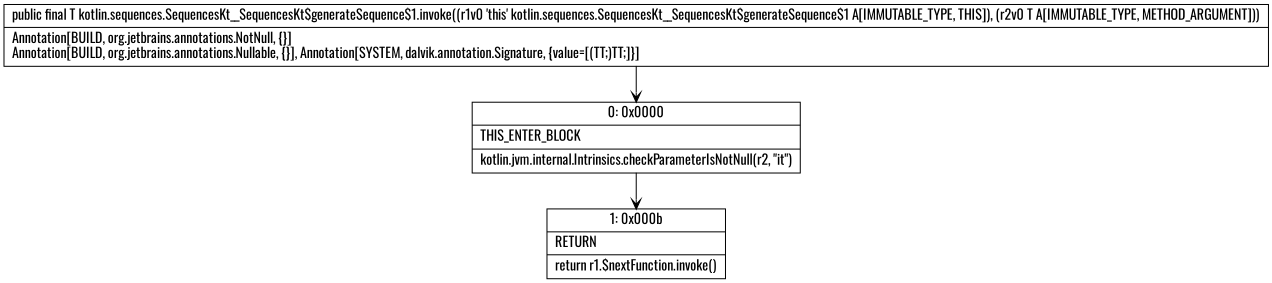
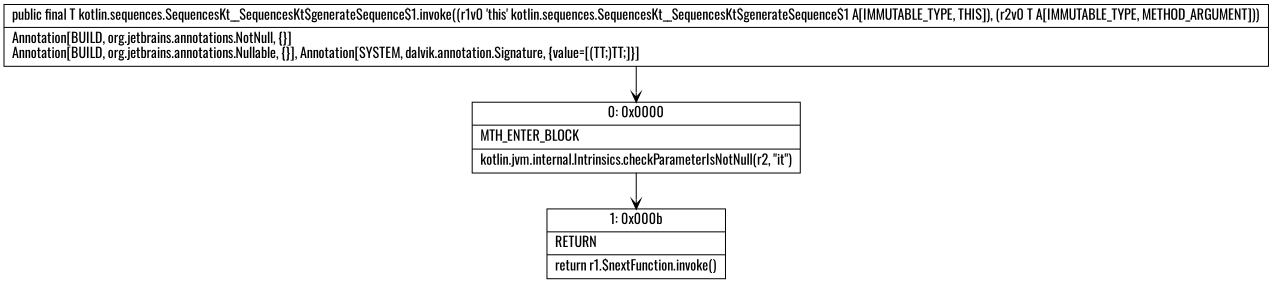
(531, 137) -> (530, 137)
